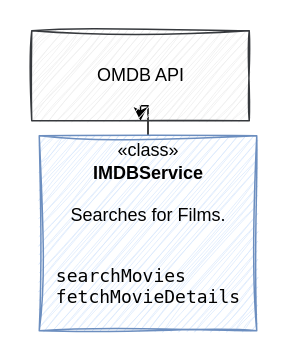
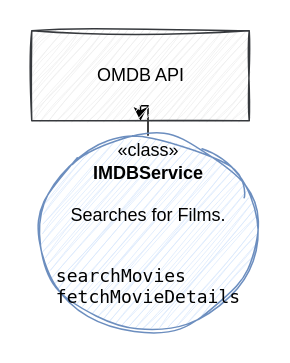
(148, 233) -> (148, 233)
